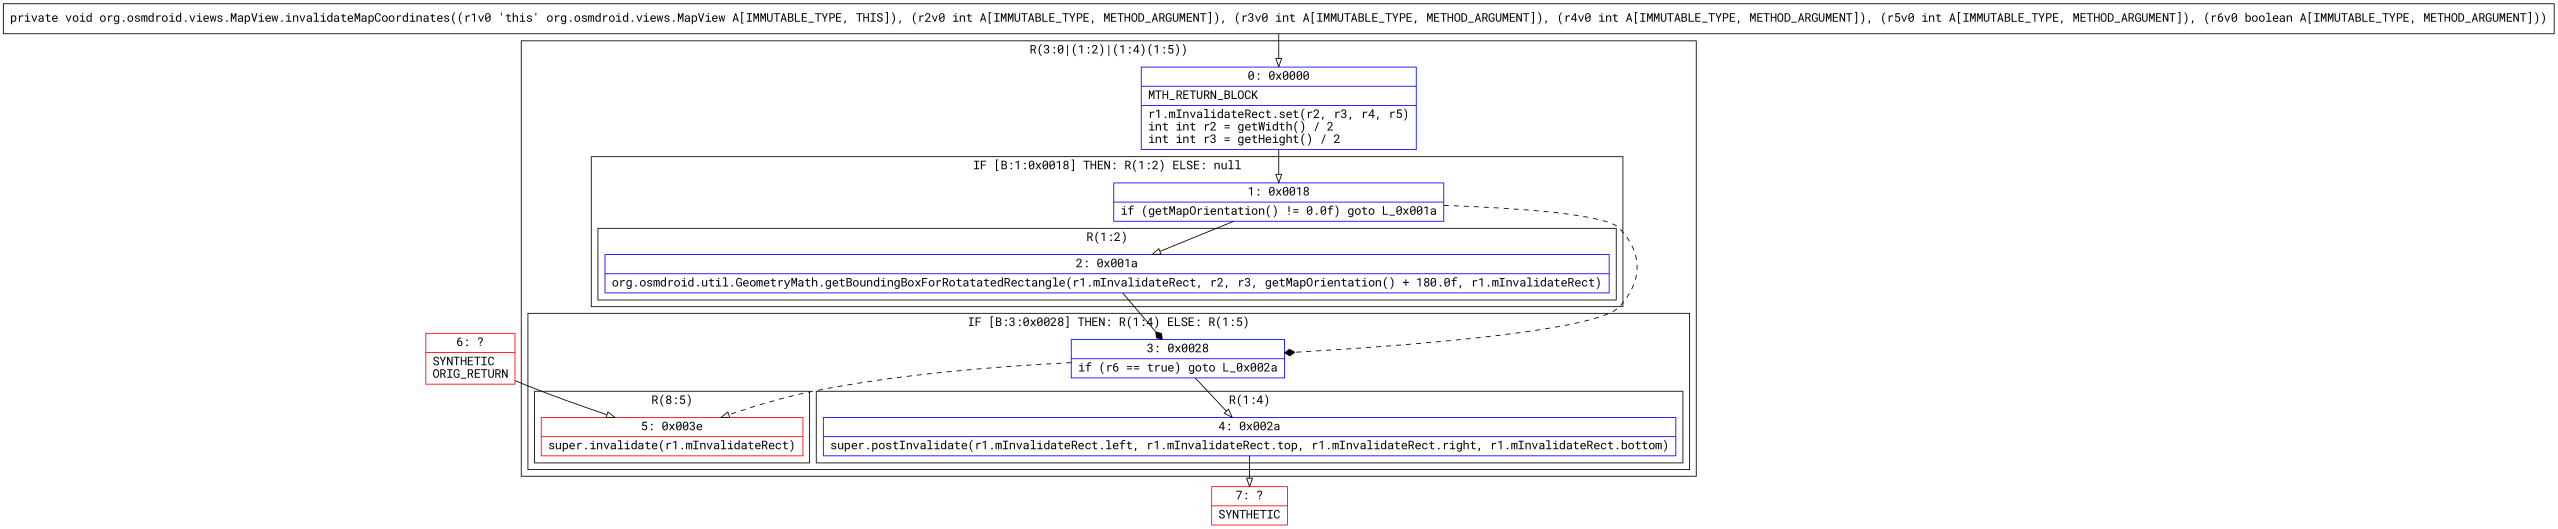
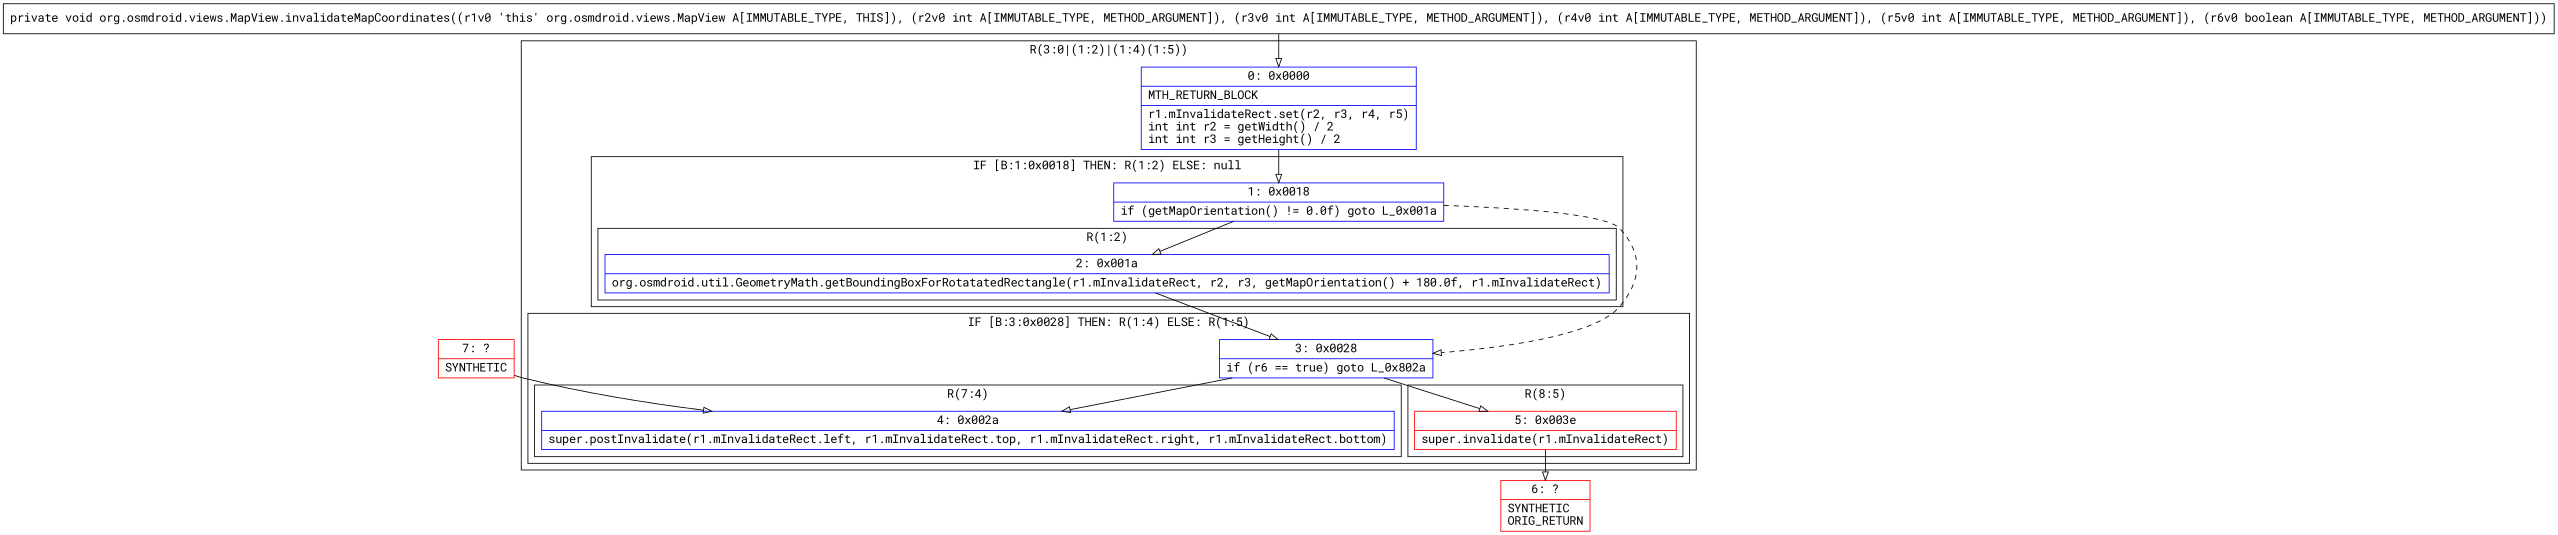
(1145, 319) -> (1224, 319)
(1591, 319) -> (1636, 271)
(1178, 368) -> (1326, 368)
(898, 378) -> (1432, 393)
(561, 398) -> (1545, 461)
(1250, 401) -> (968, 395)
(1250, 467) -> (608, 396)
